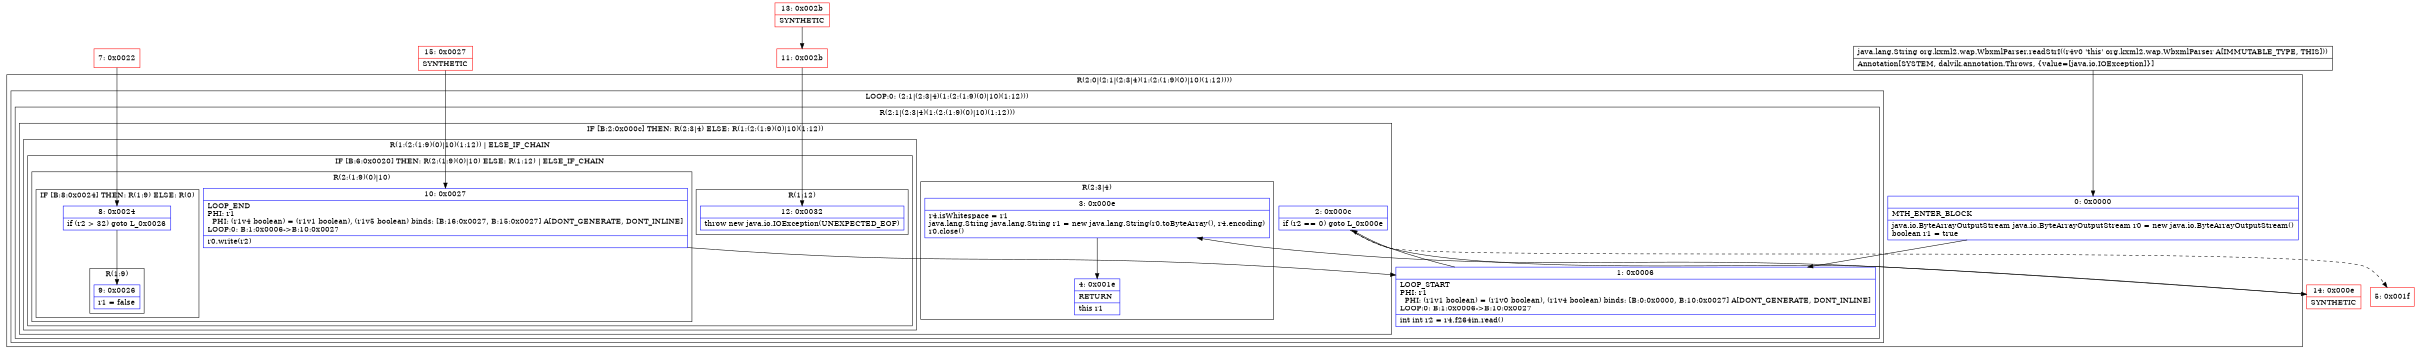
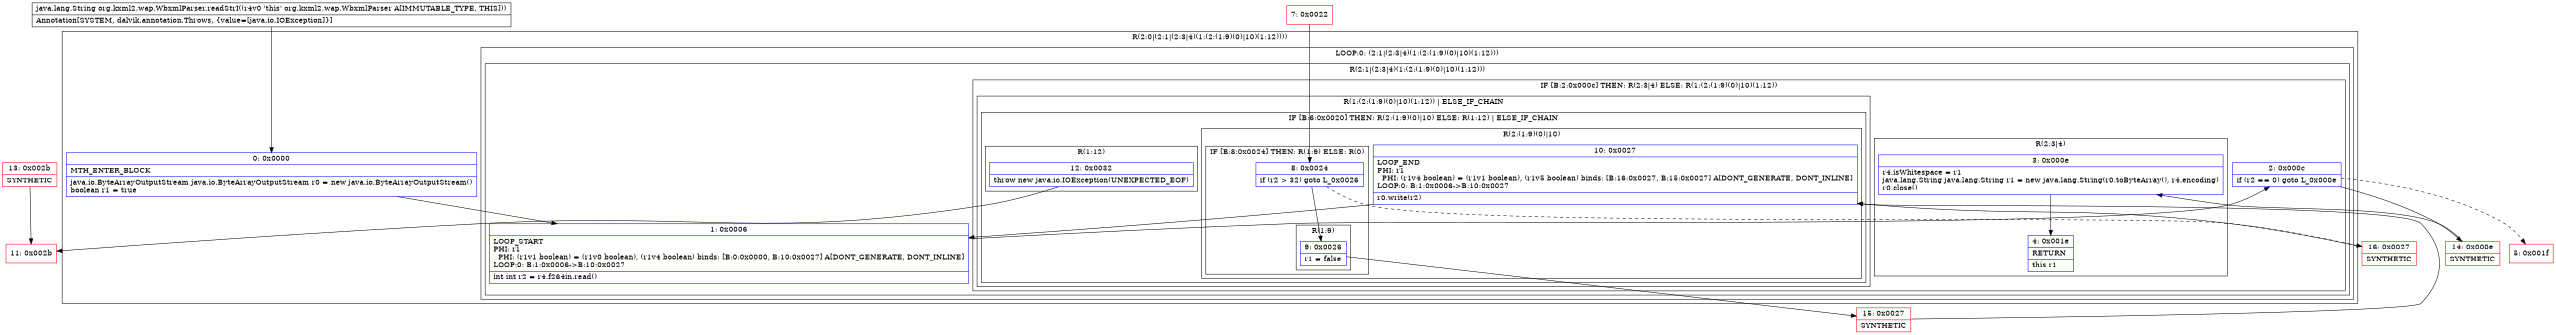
(802, 134) -> (561, 221)
none -> (2389, 254)
none -> (1498, 274)
